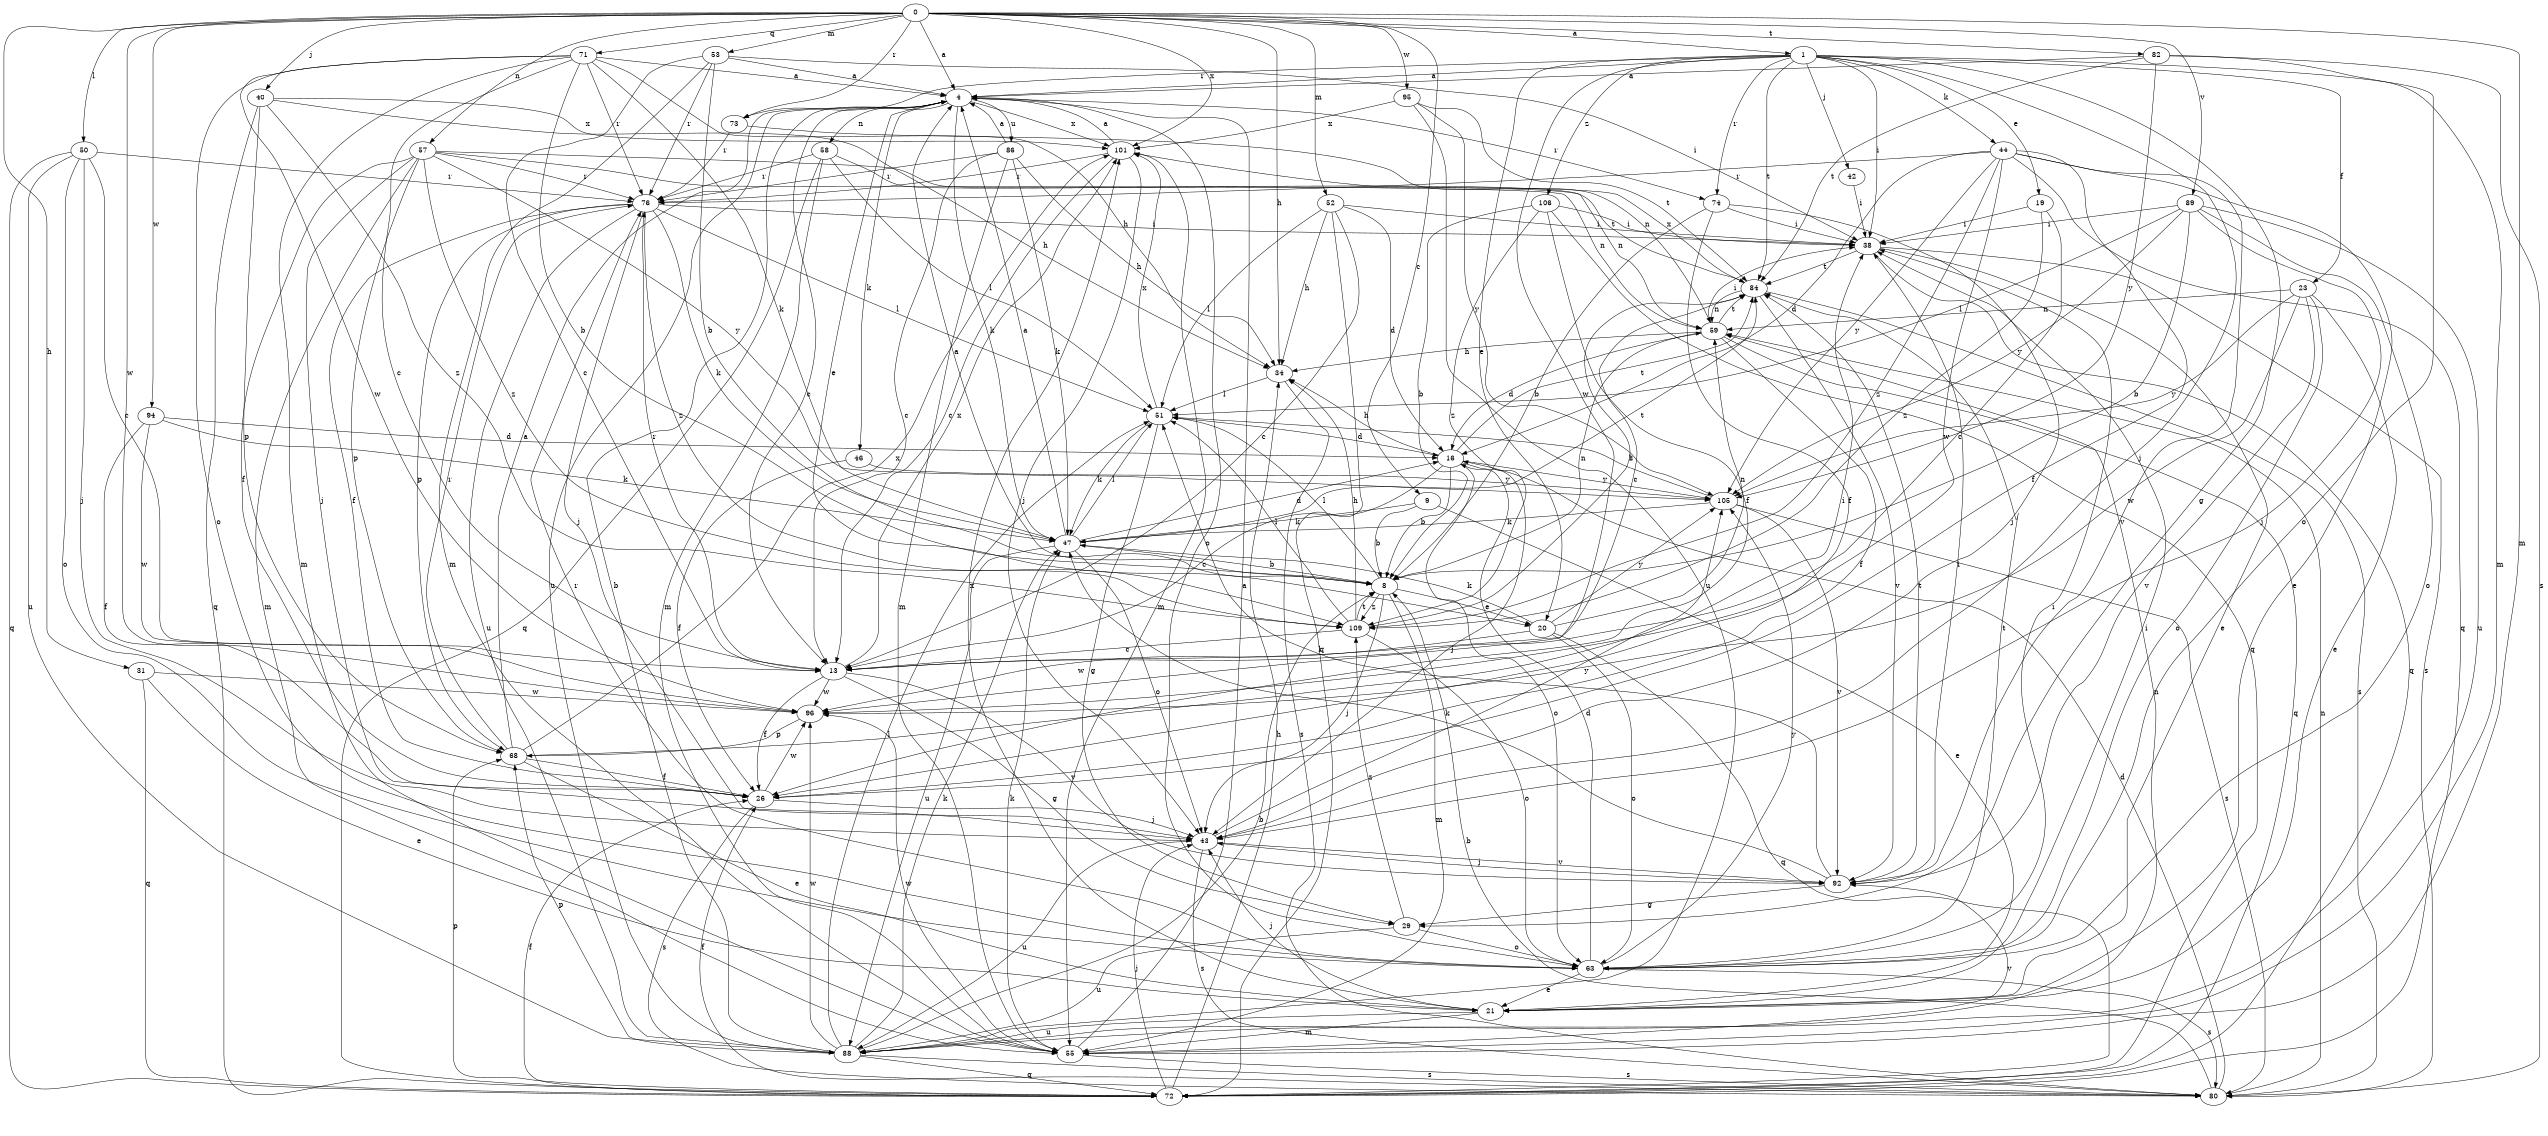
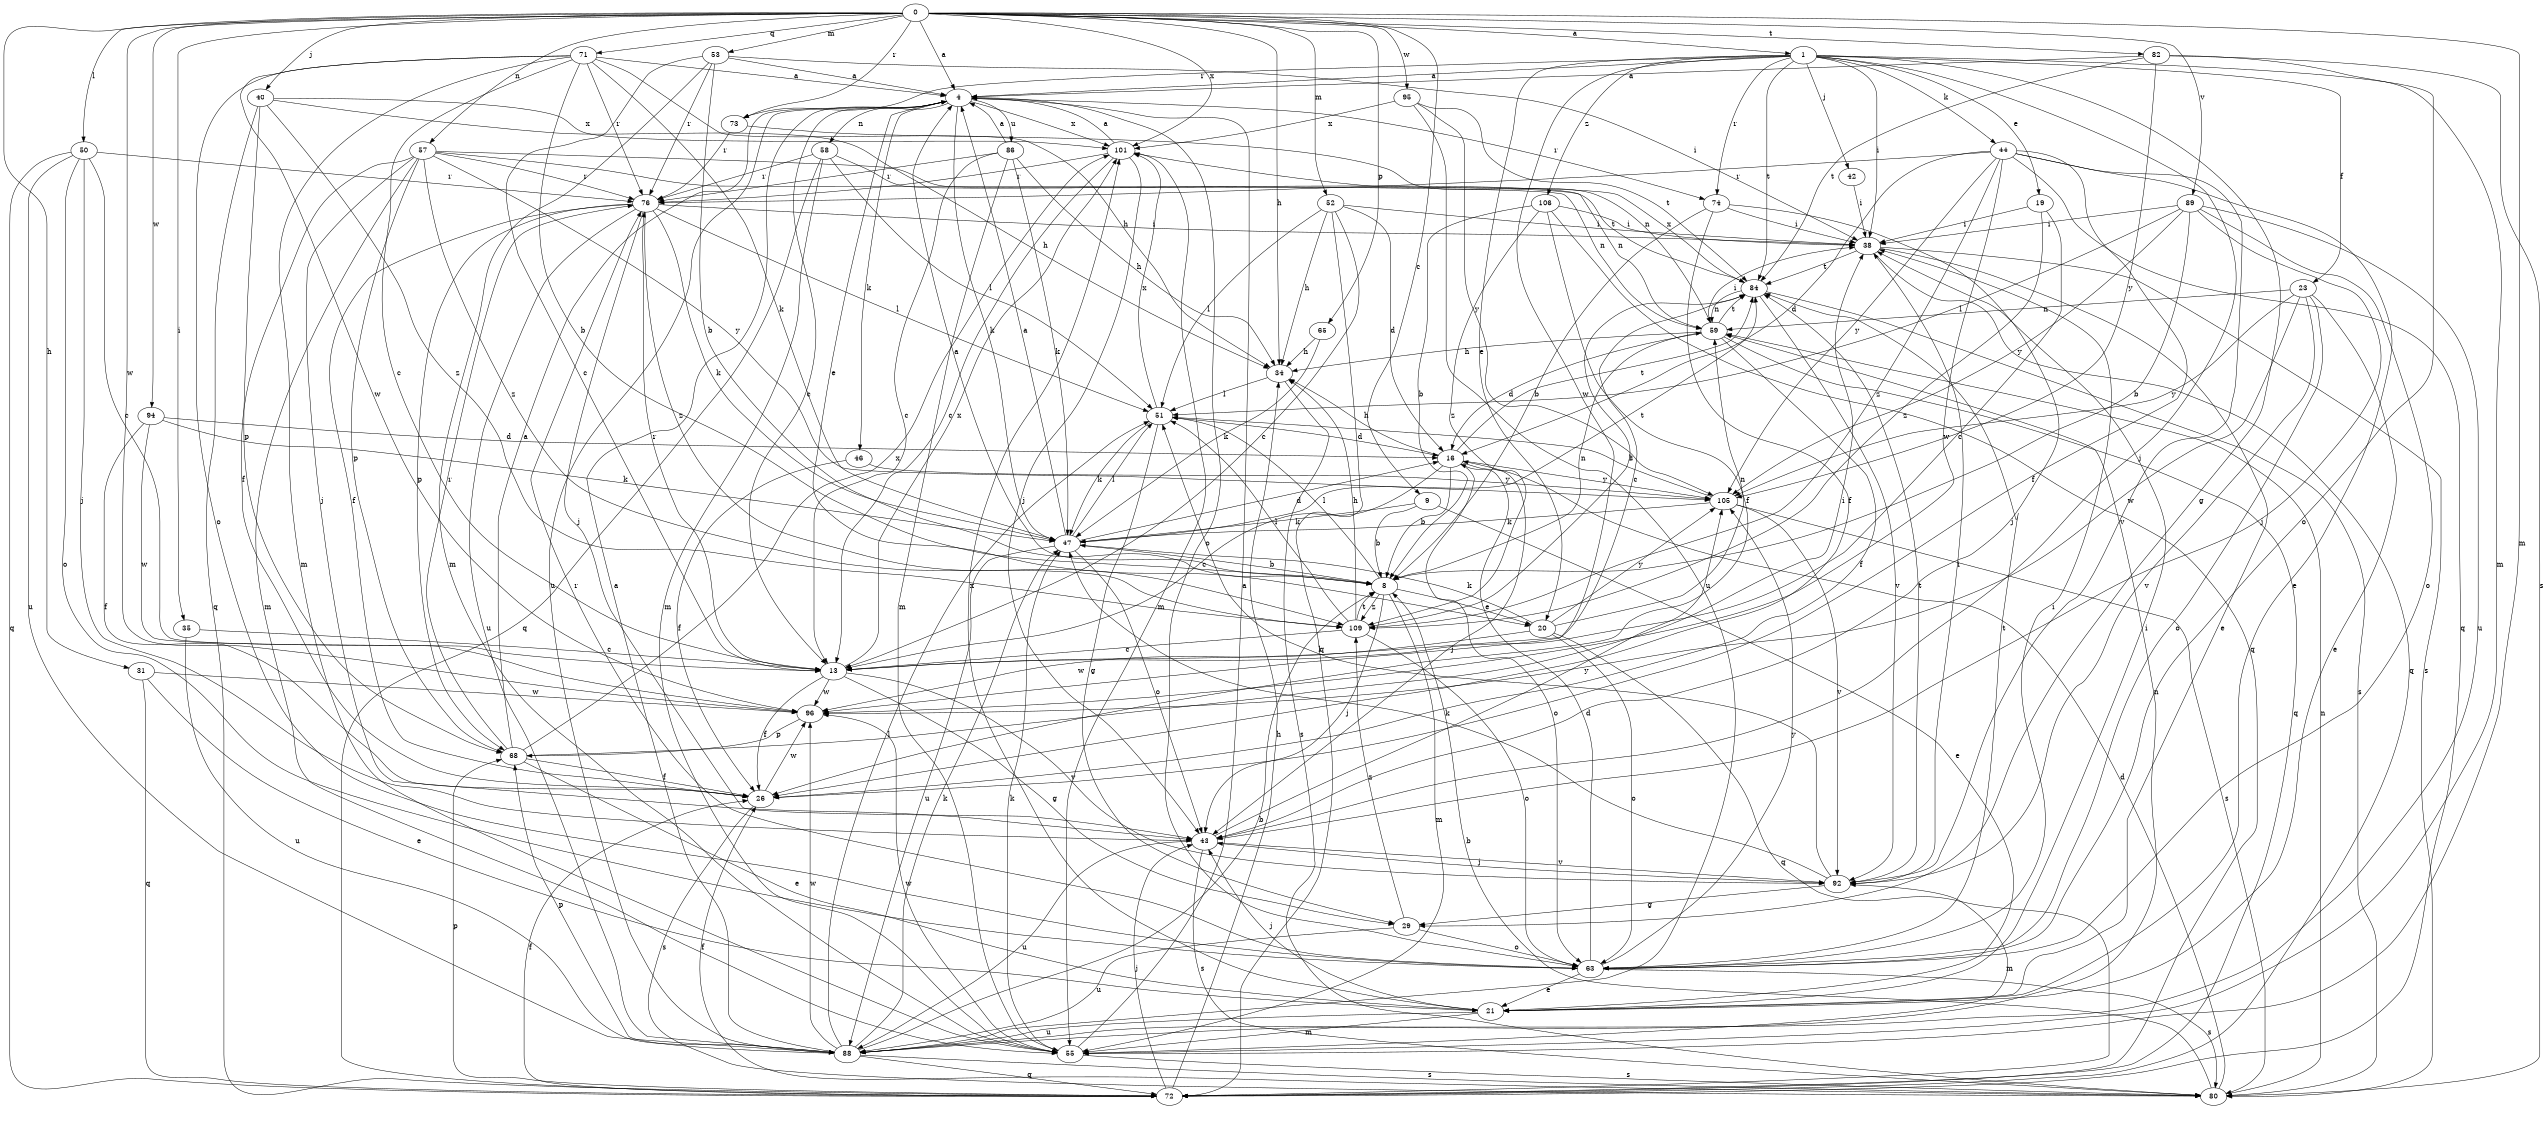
none -> (1322, 331)
(616, 586) -> (616, 586)
none -> (187, 629)
(983, 809) -> none
(2010, 969) -> (2010, 969)
